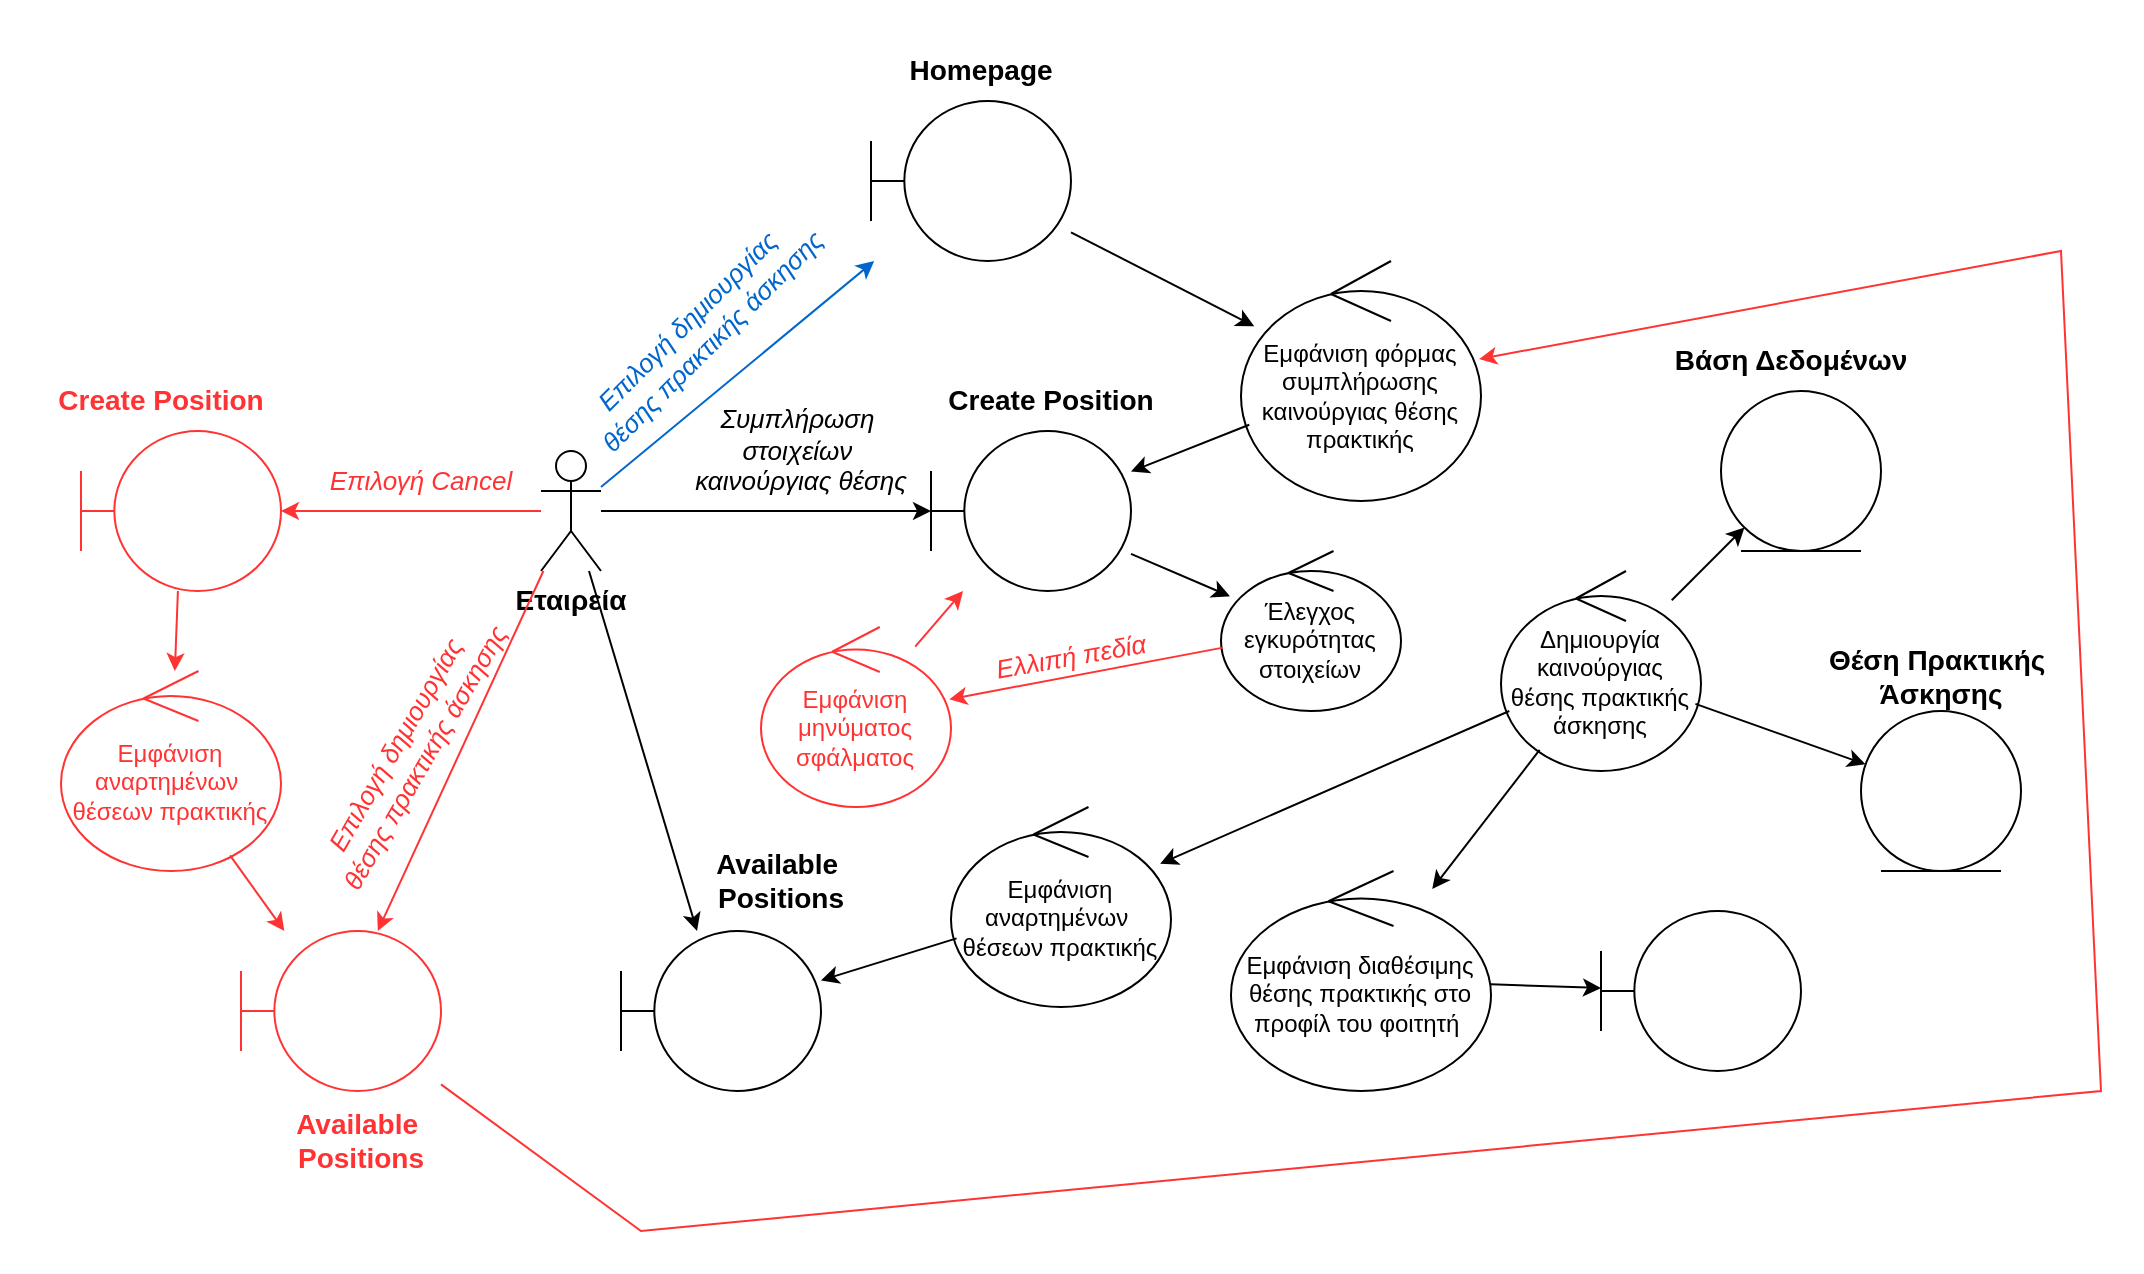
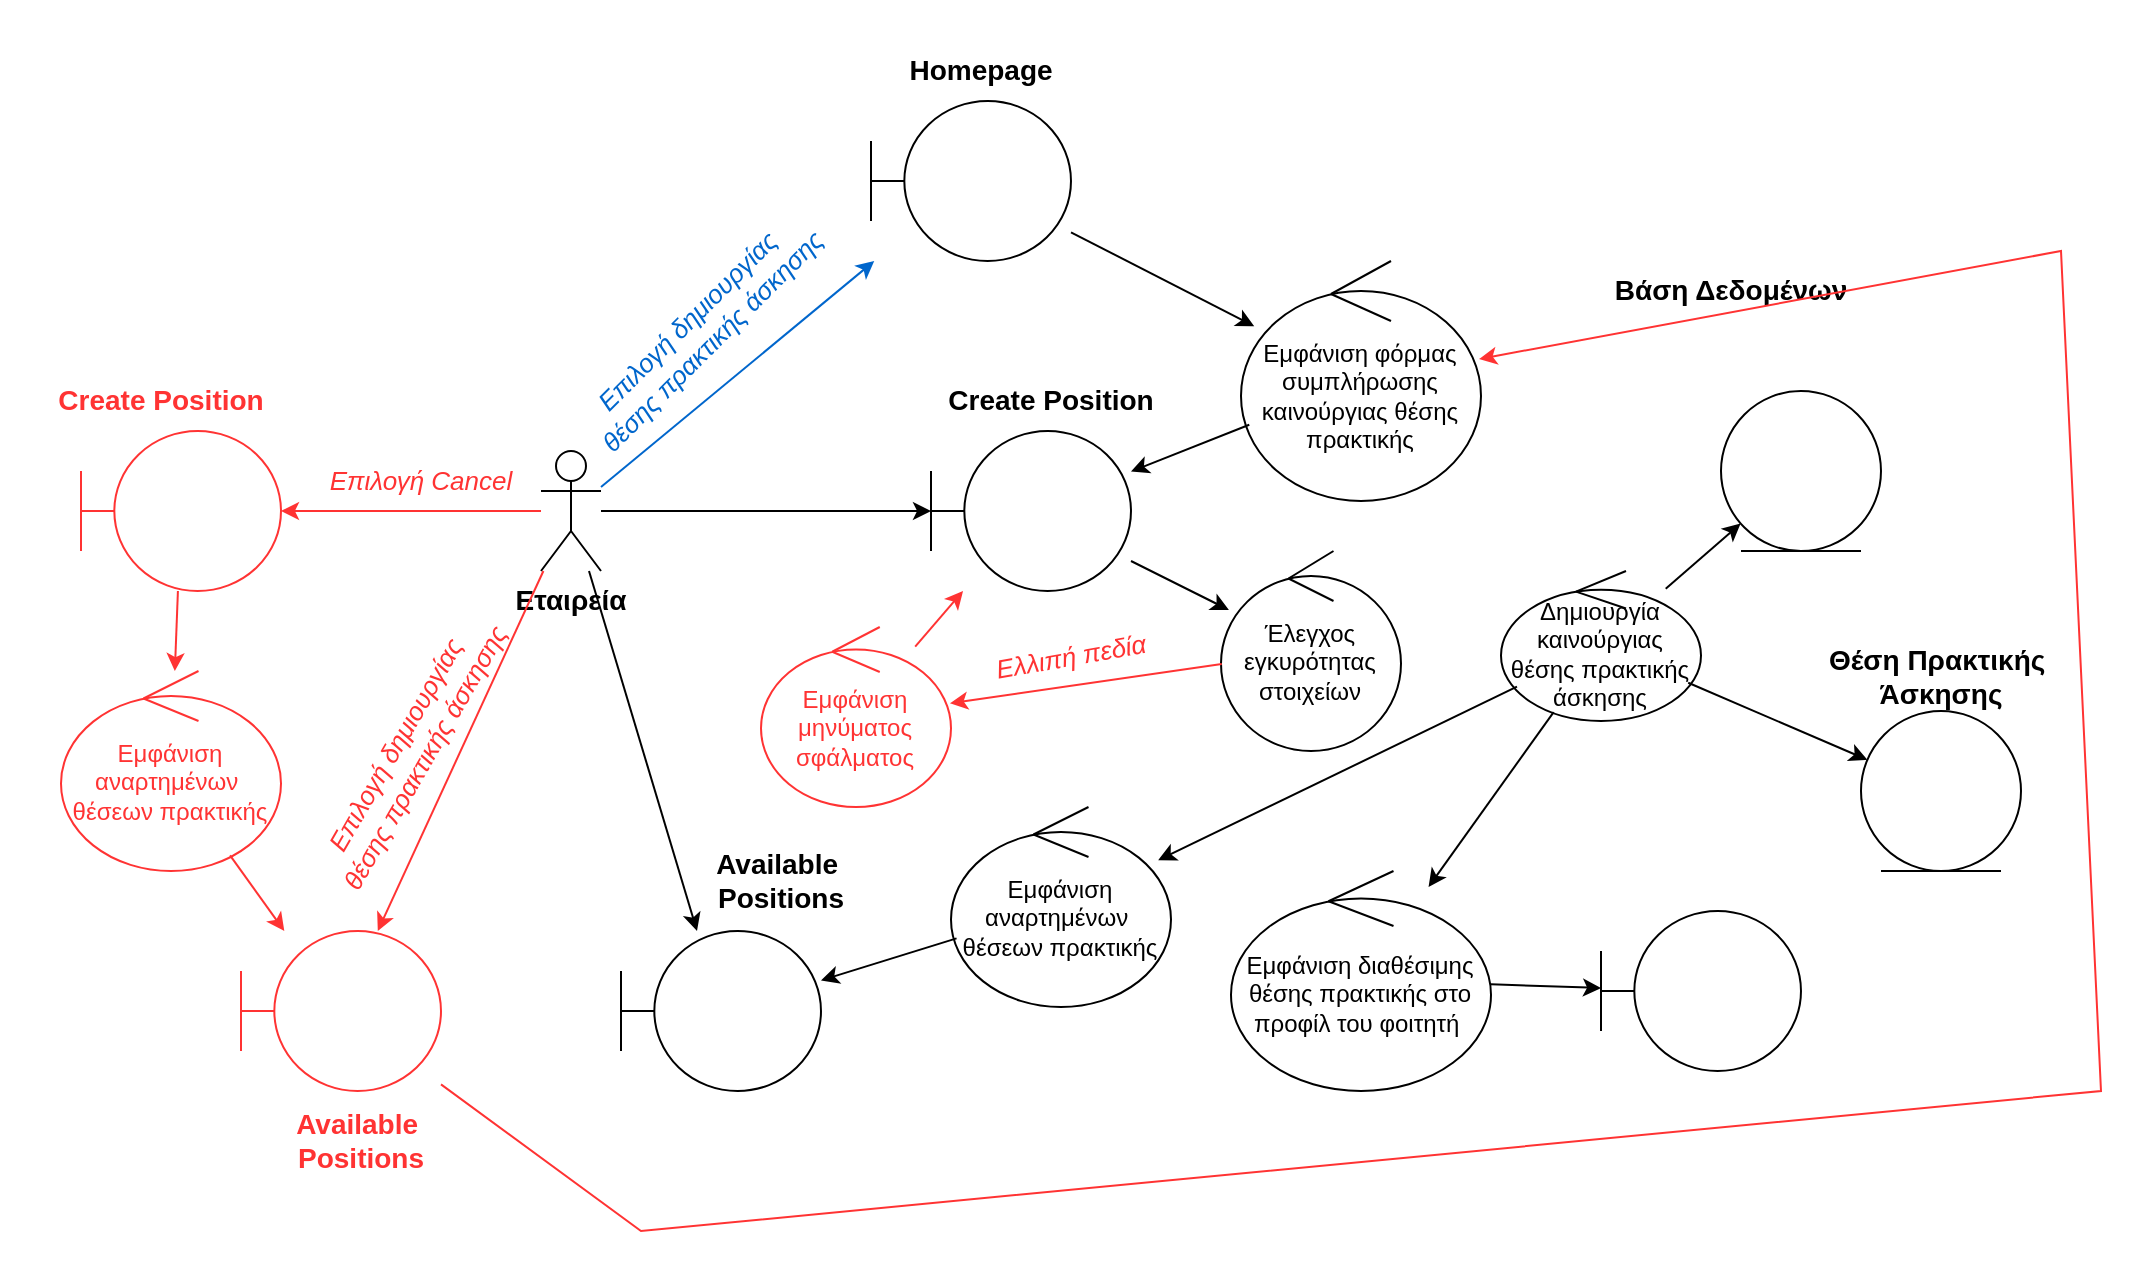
(1791, 361) -> (1731, 291)
(801, 451) -> none
(1311, 631) -> (1311, 651)
(1601, 671) -> (1601, 646)
